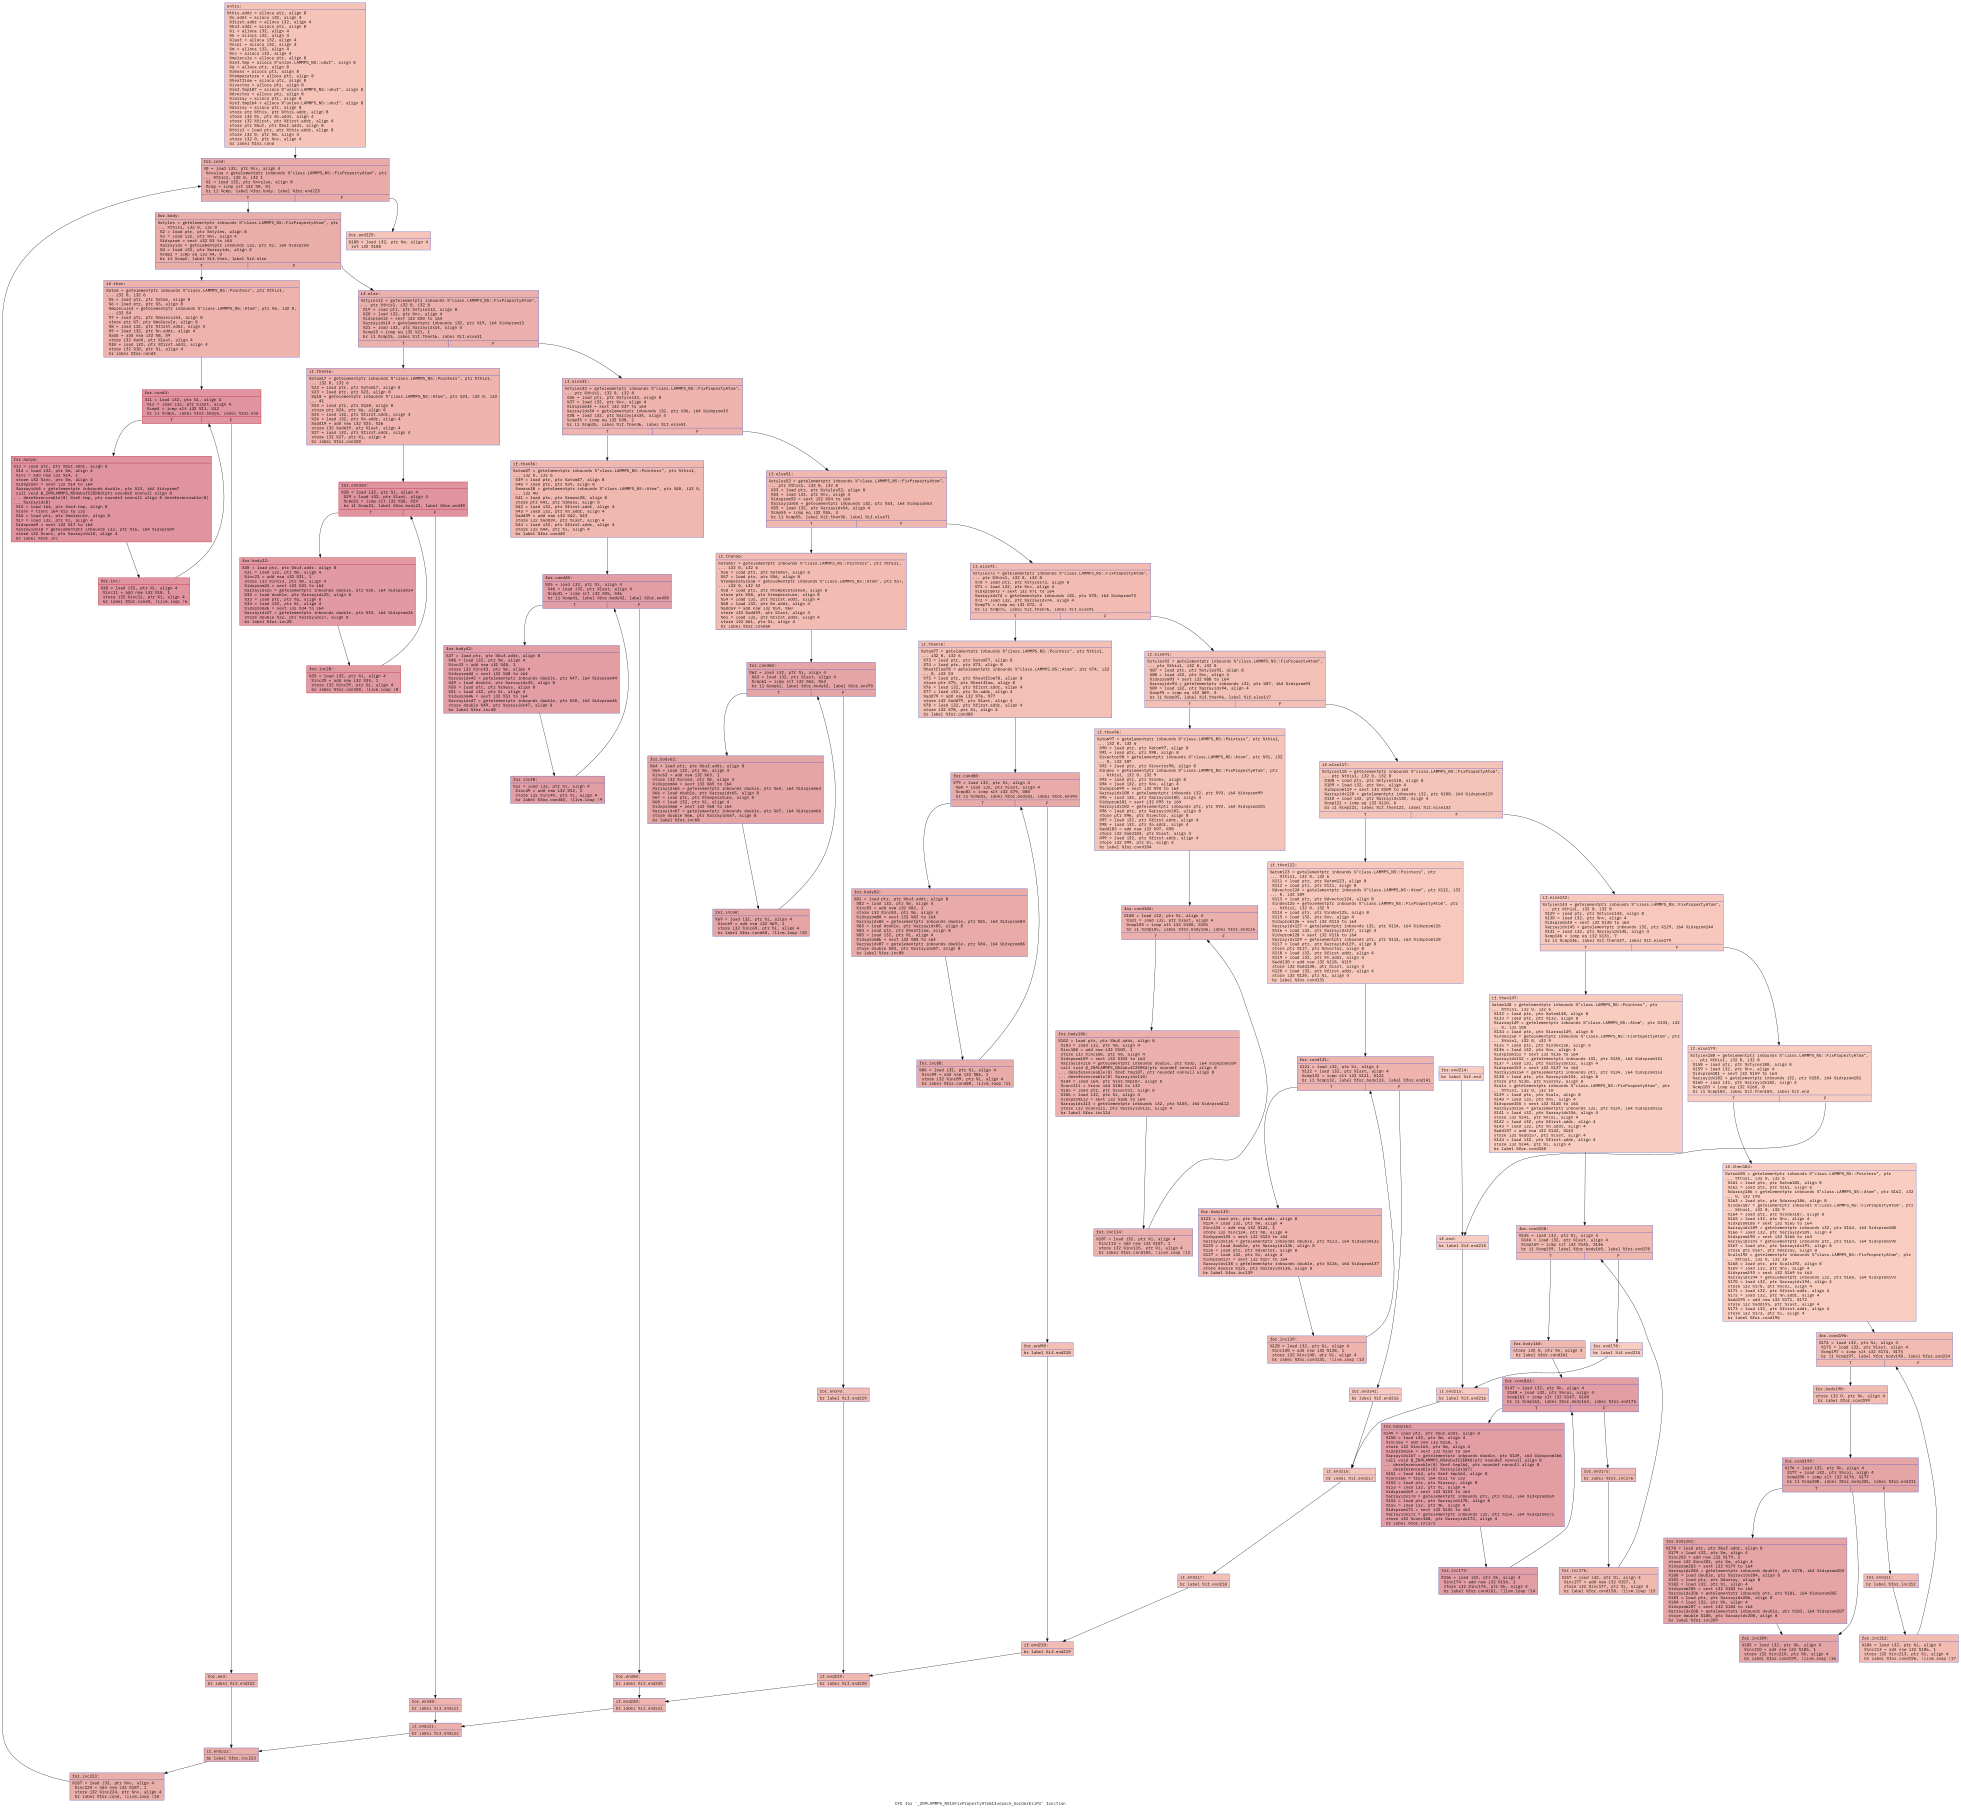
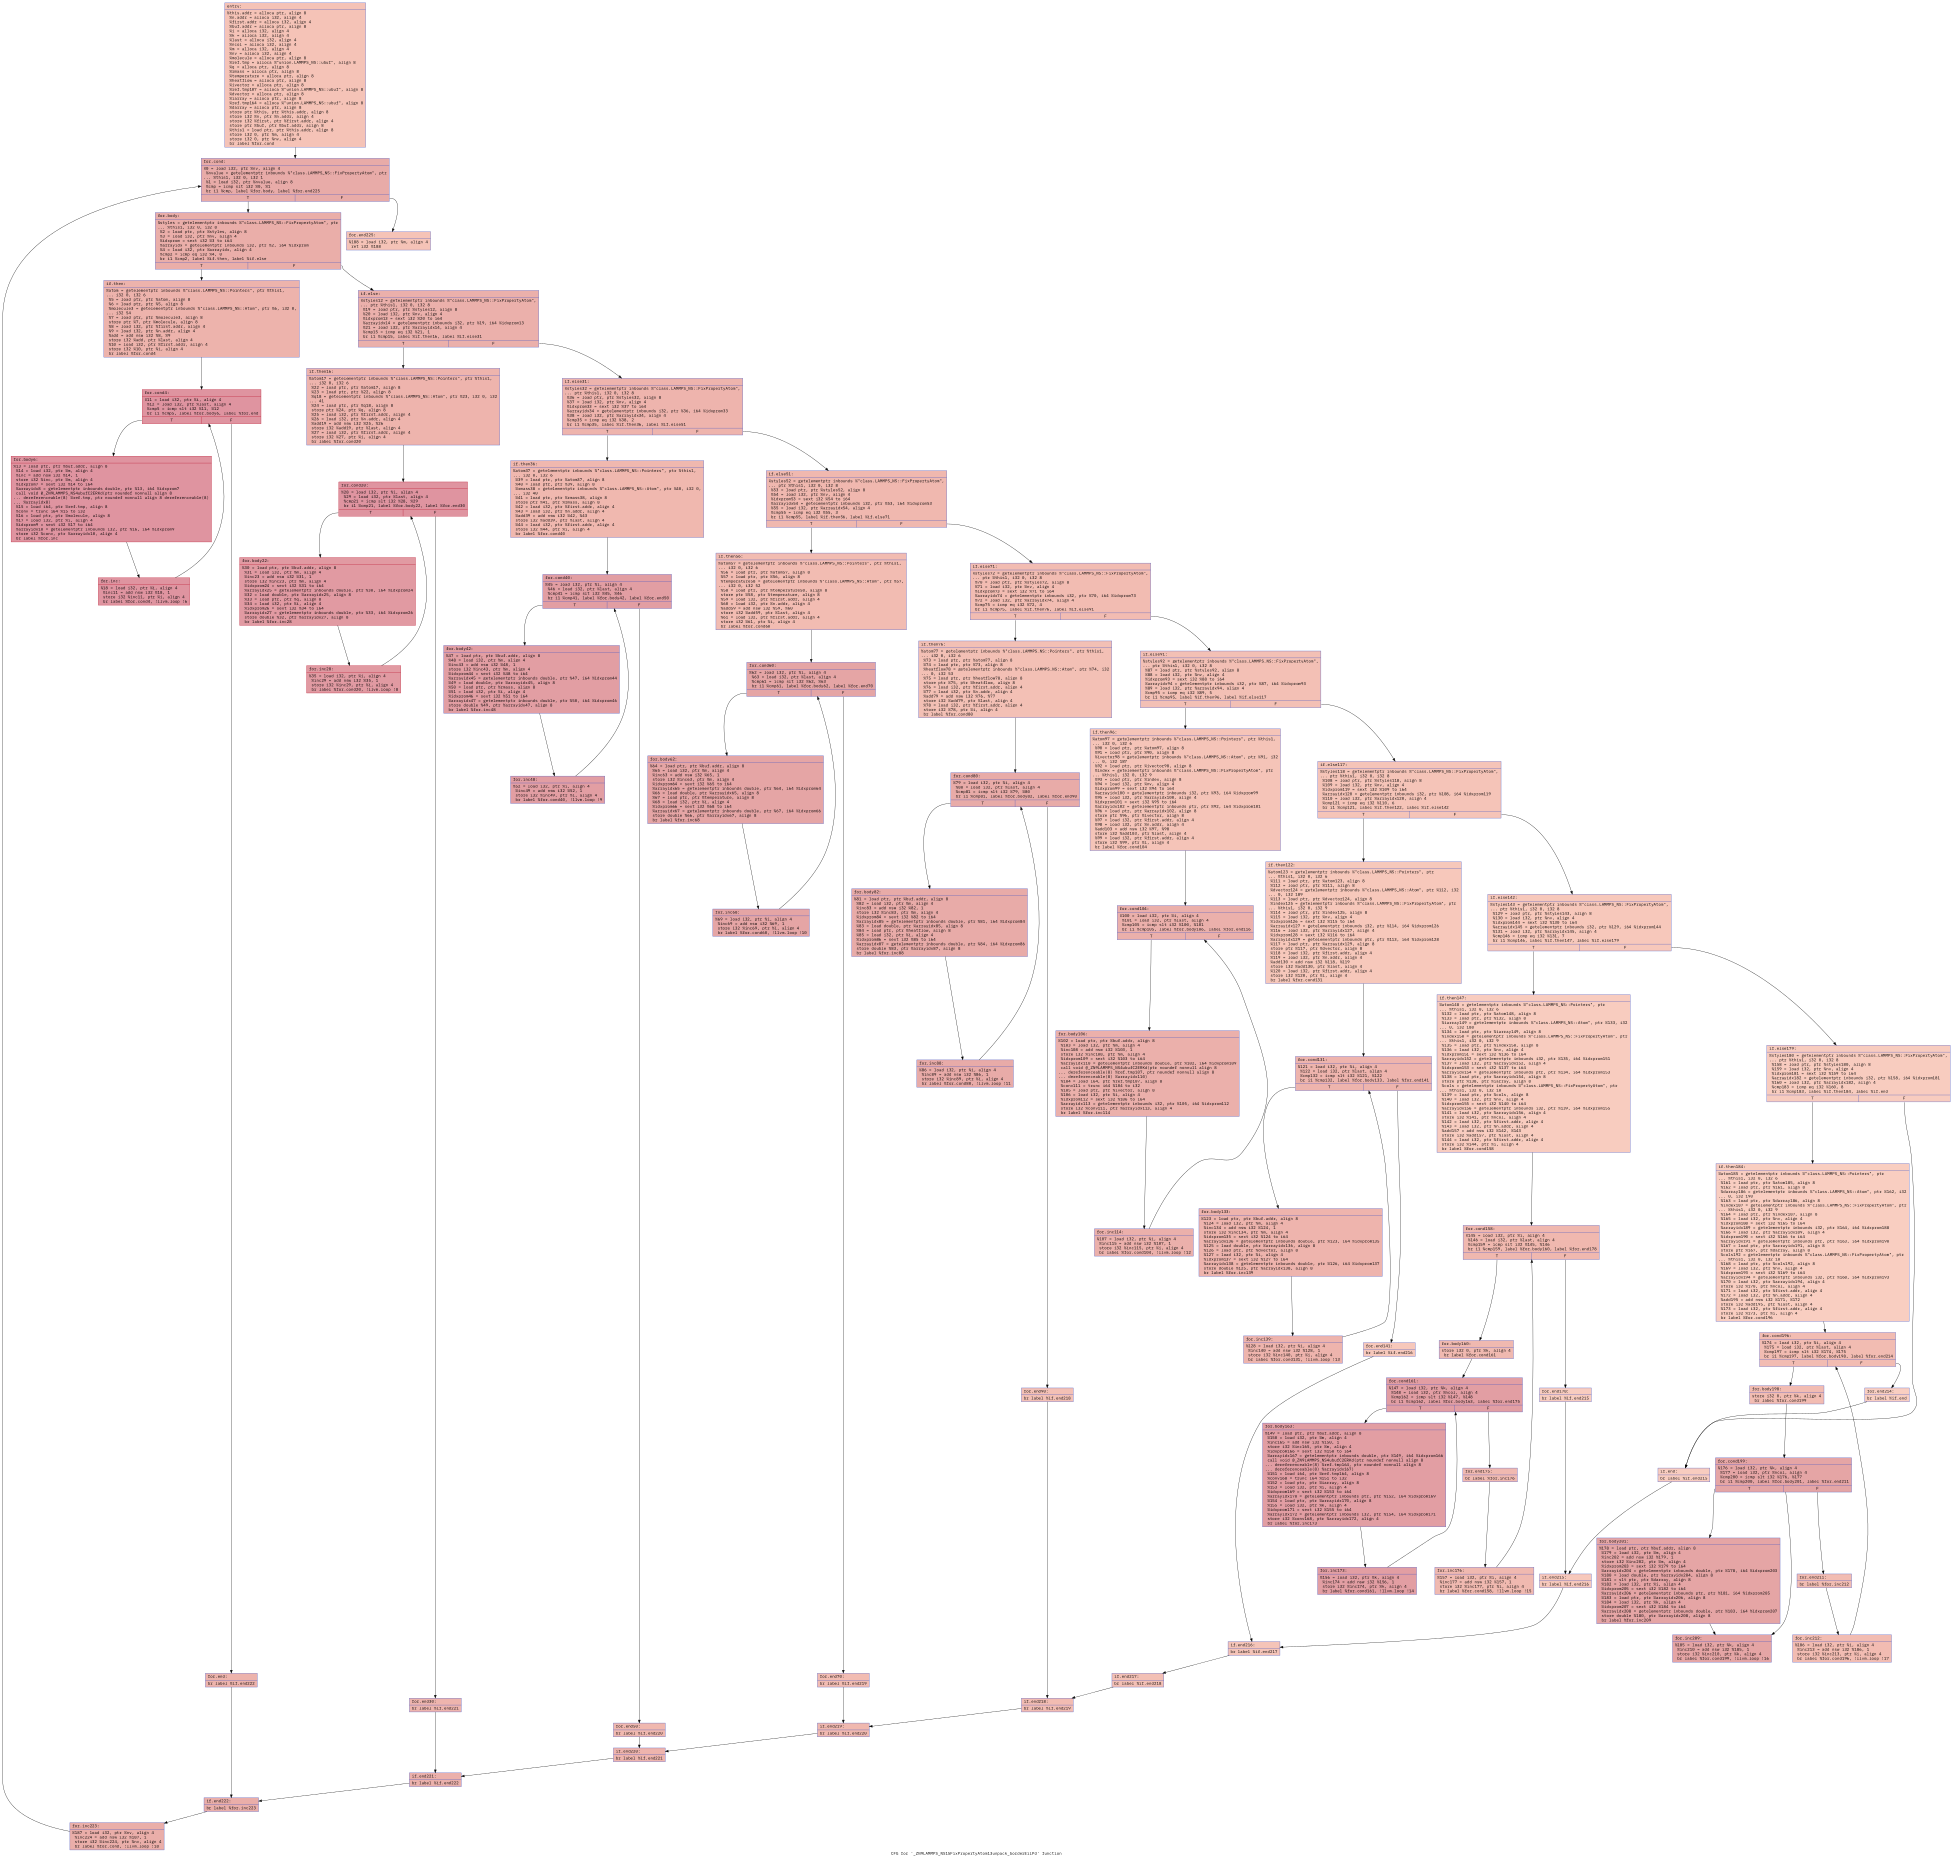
none -> (1899, 1374)
(1713, 1580) -> (1645, 1580)
